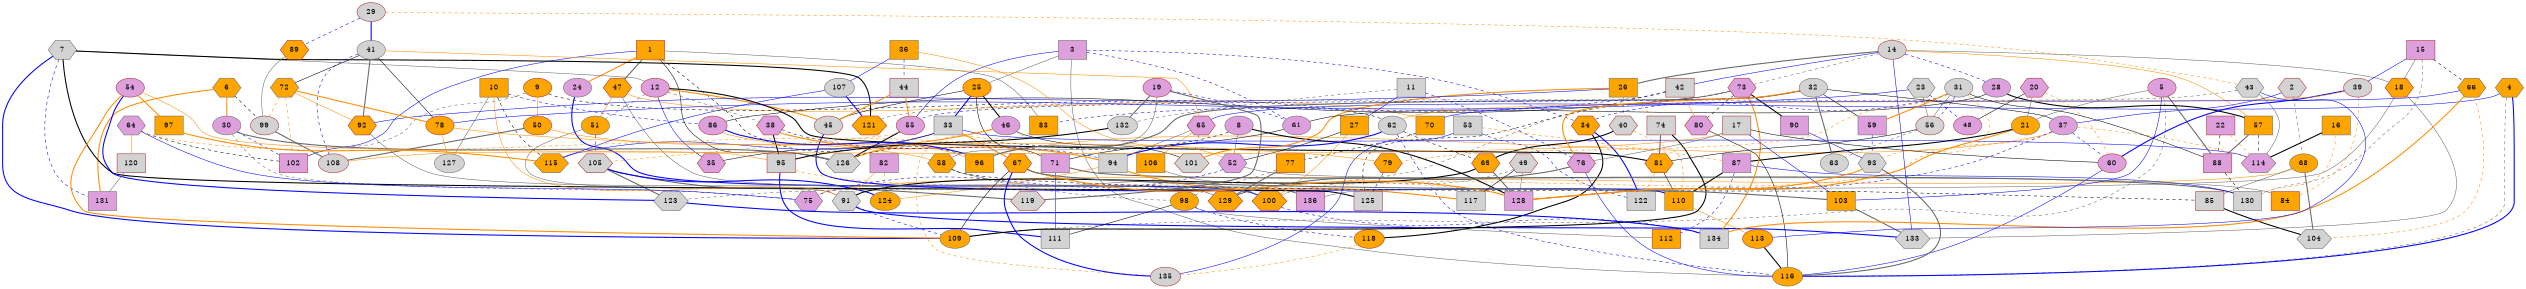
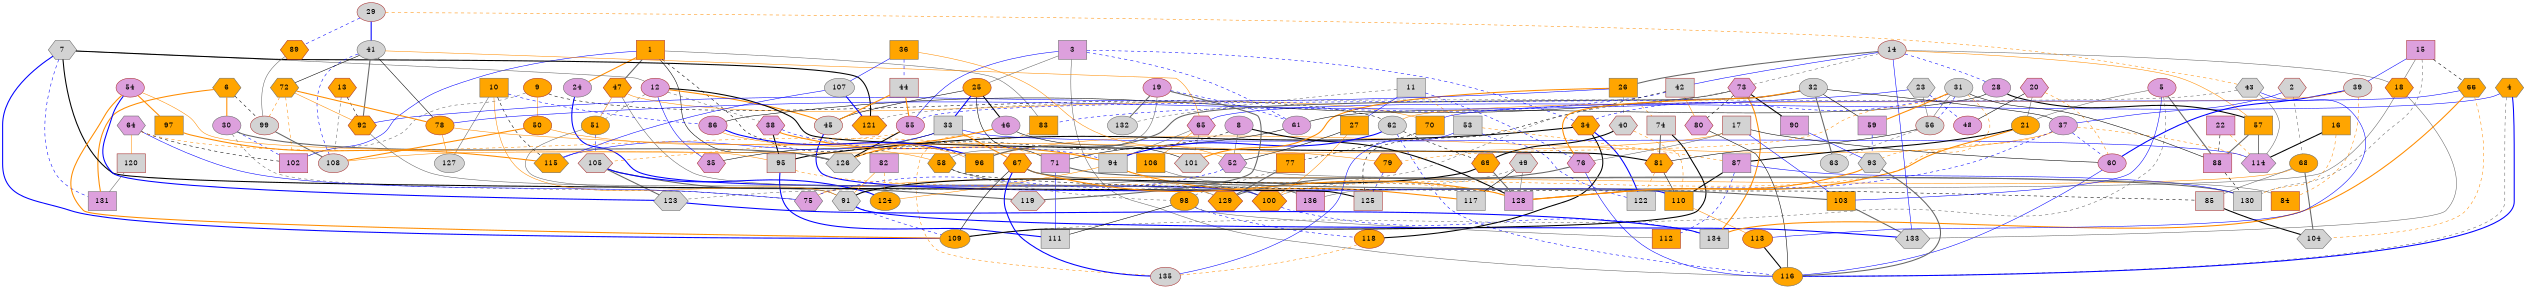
none -> (342, 88)
(952, 143) -> (1184, 138)
(436, 144) -> (436, 144)
(2259, 144) -> (2259, 144)
